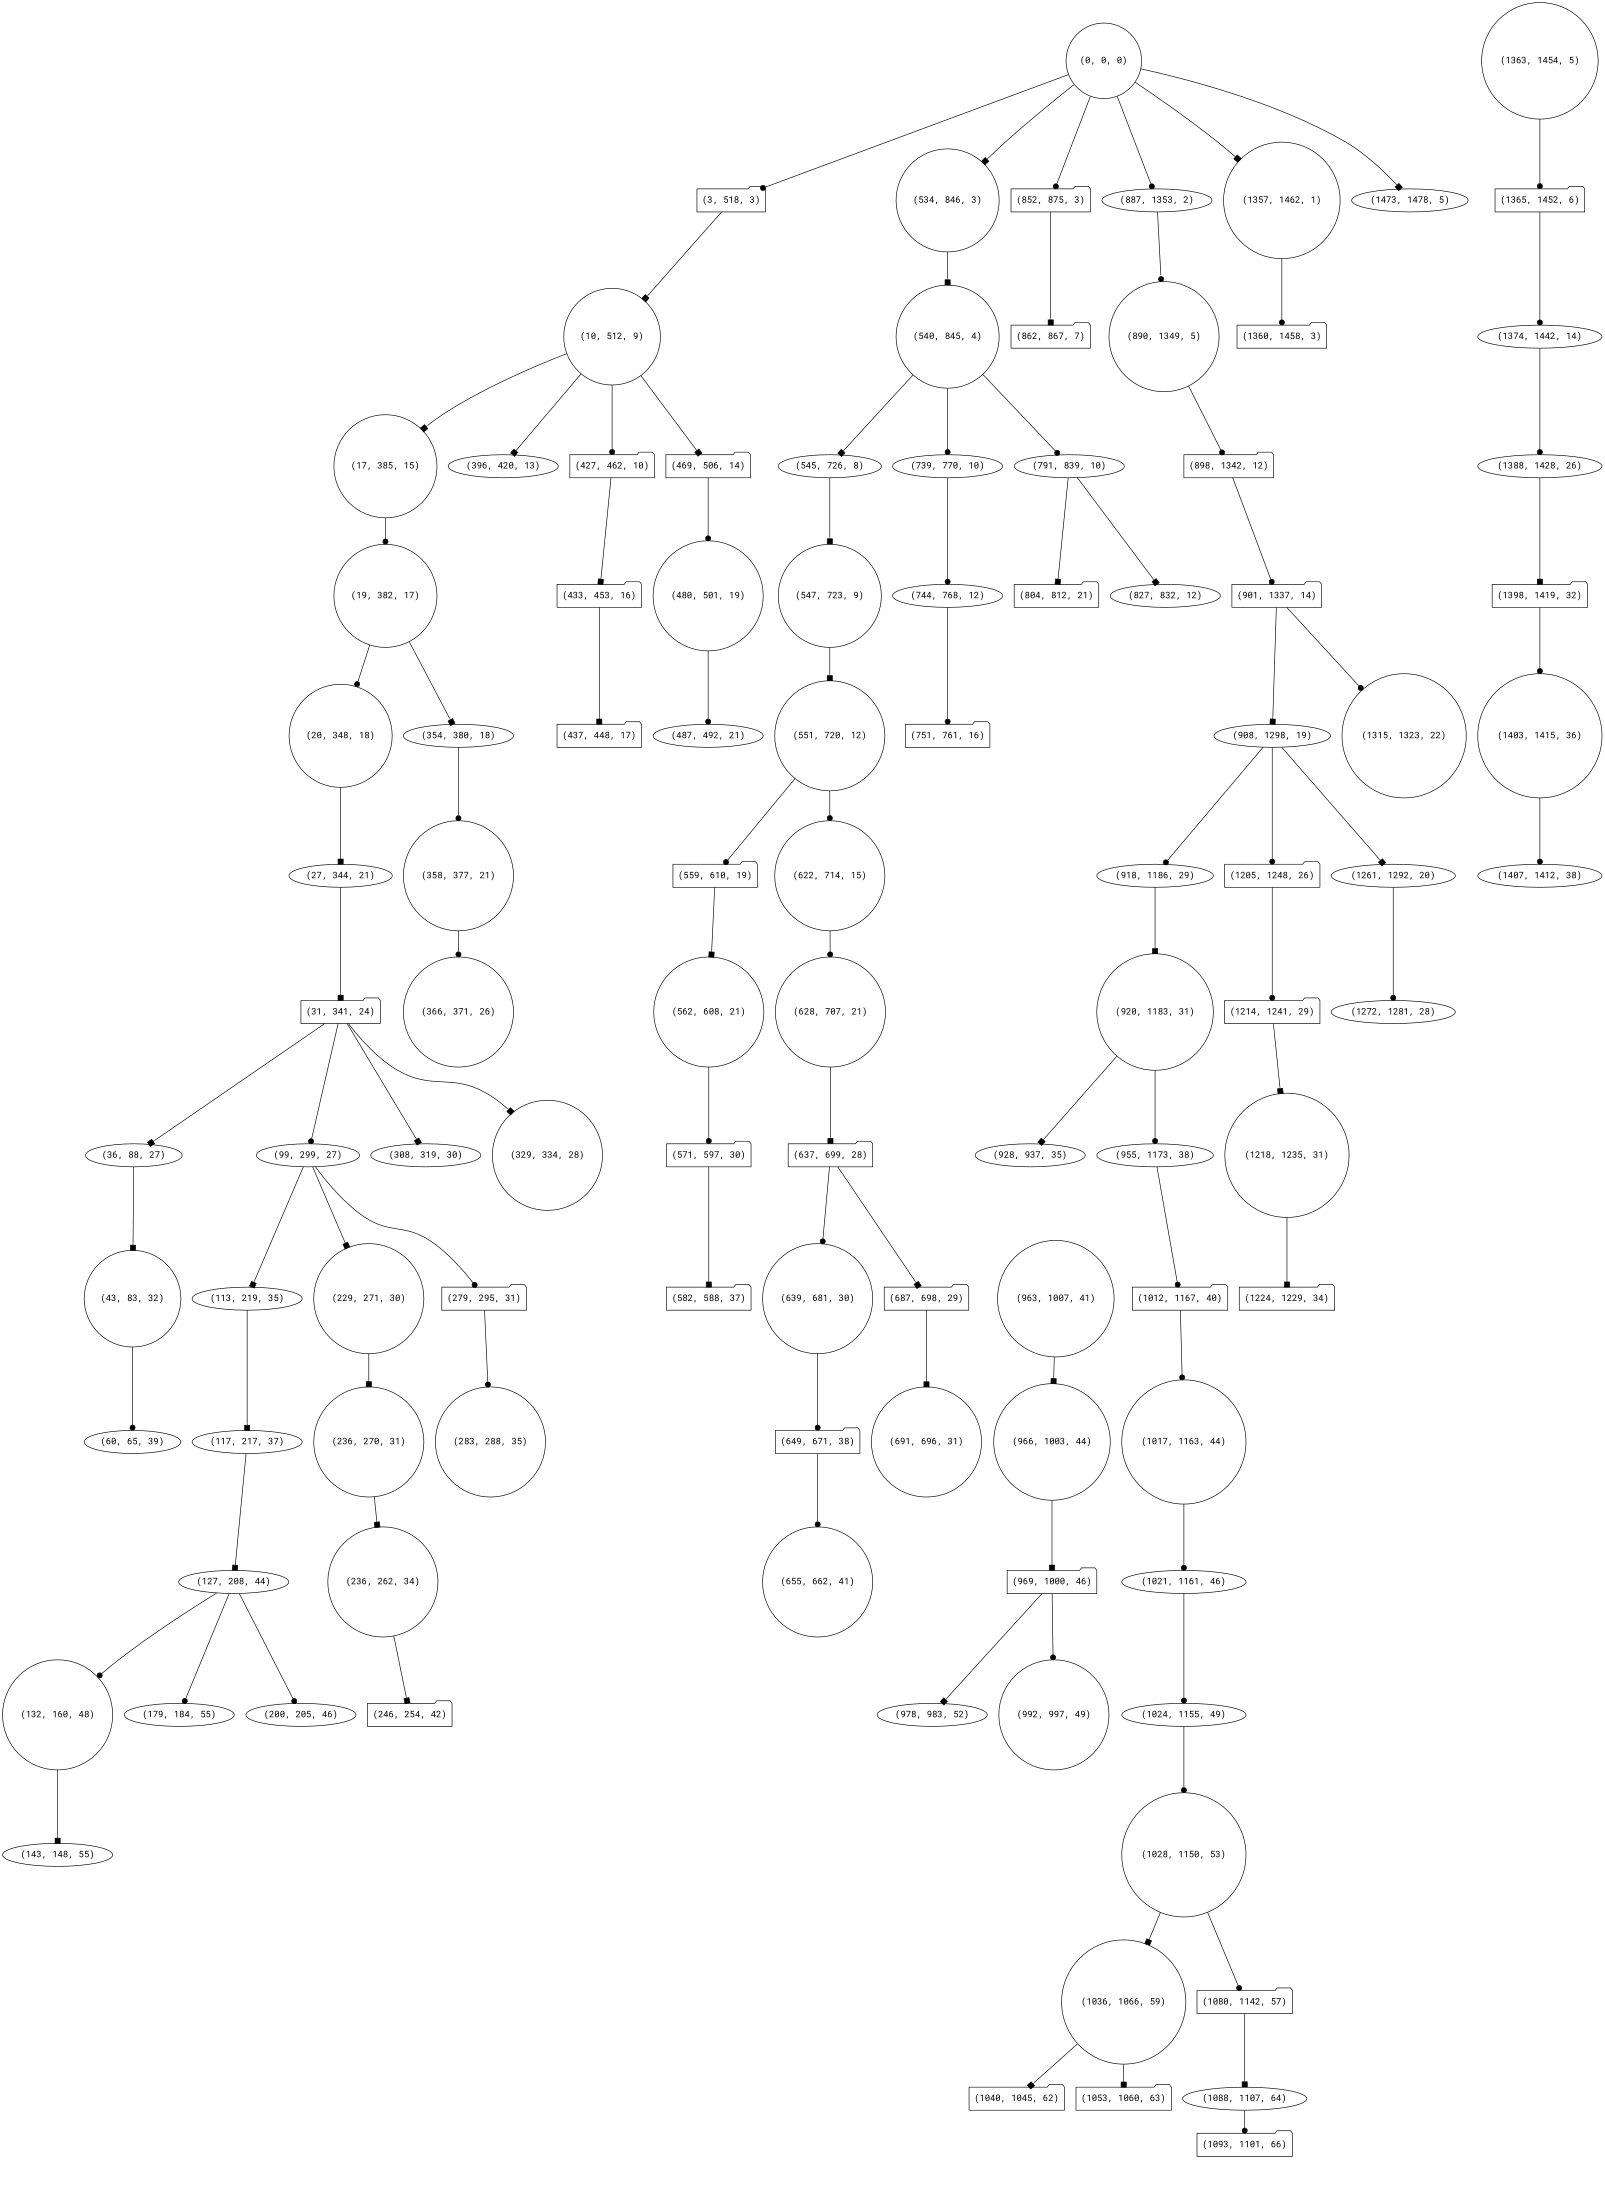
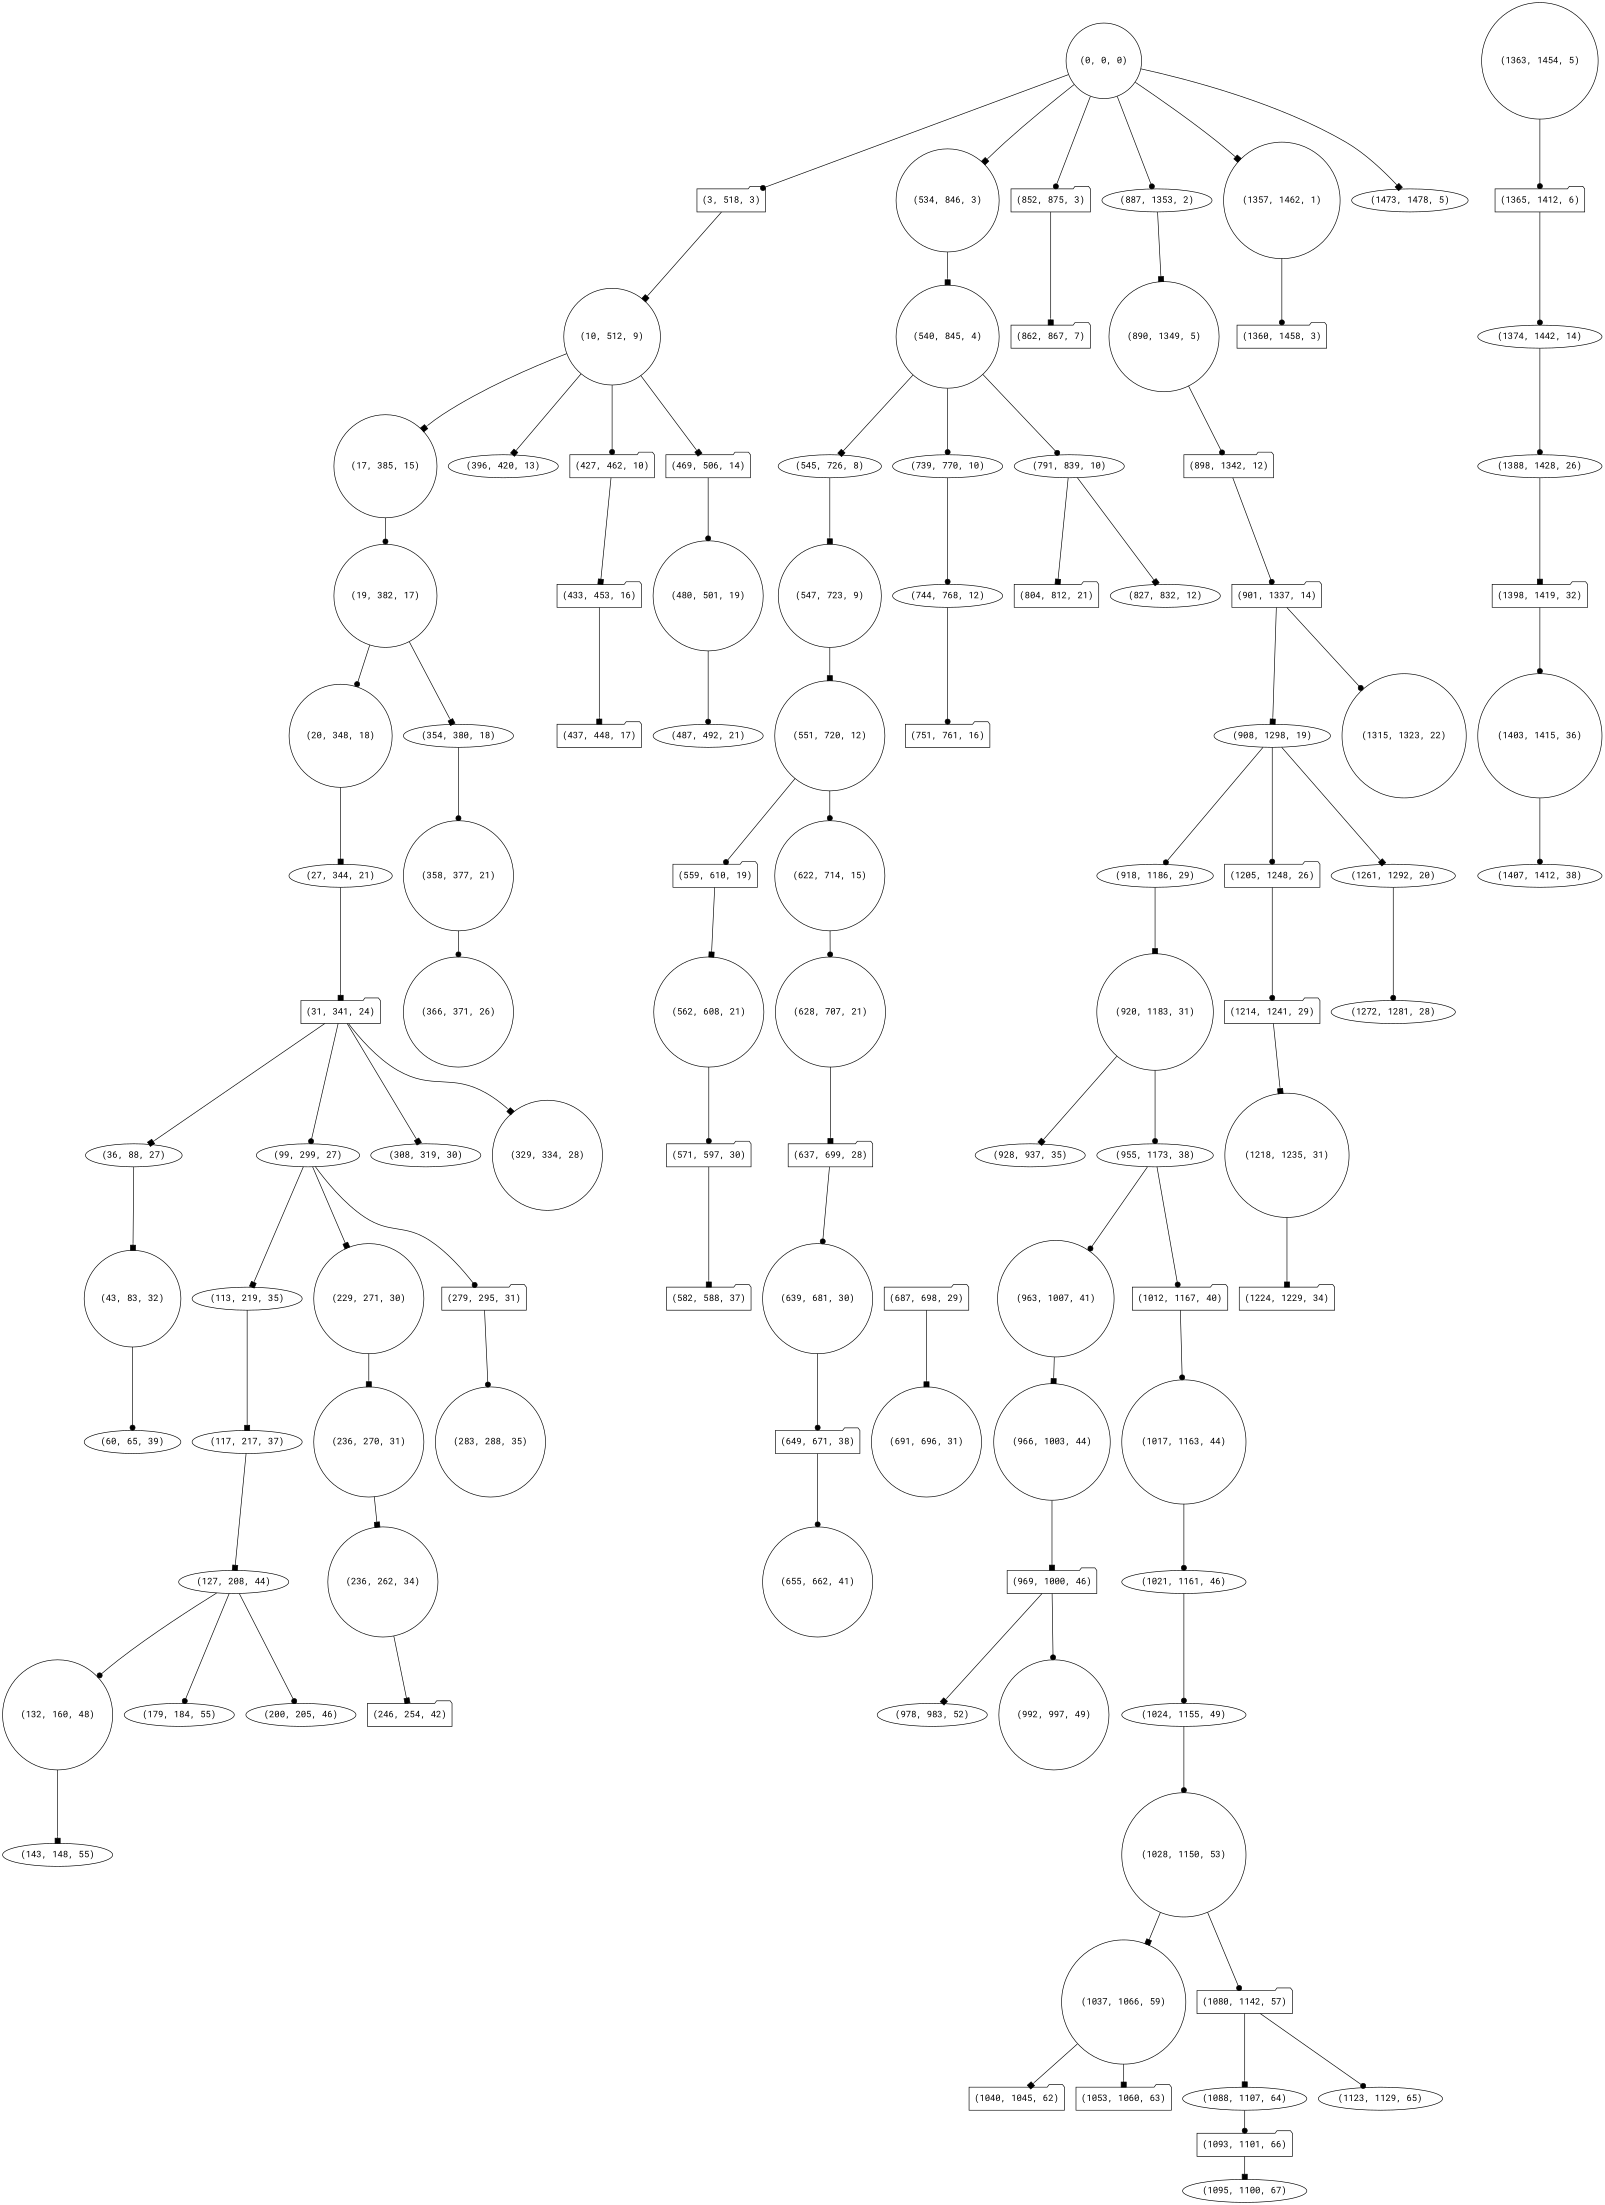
(1540, 200) -> (1540, 200)
(1159, 244) -> (1159, 244)
none -> (1120, 1207)
(877, 1224) -> none
(1124, 2002) -> (1124, 2002)
none -> (1380, 2099)
none -> (1245, 2191)
